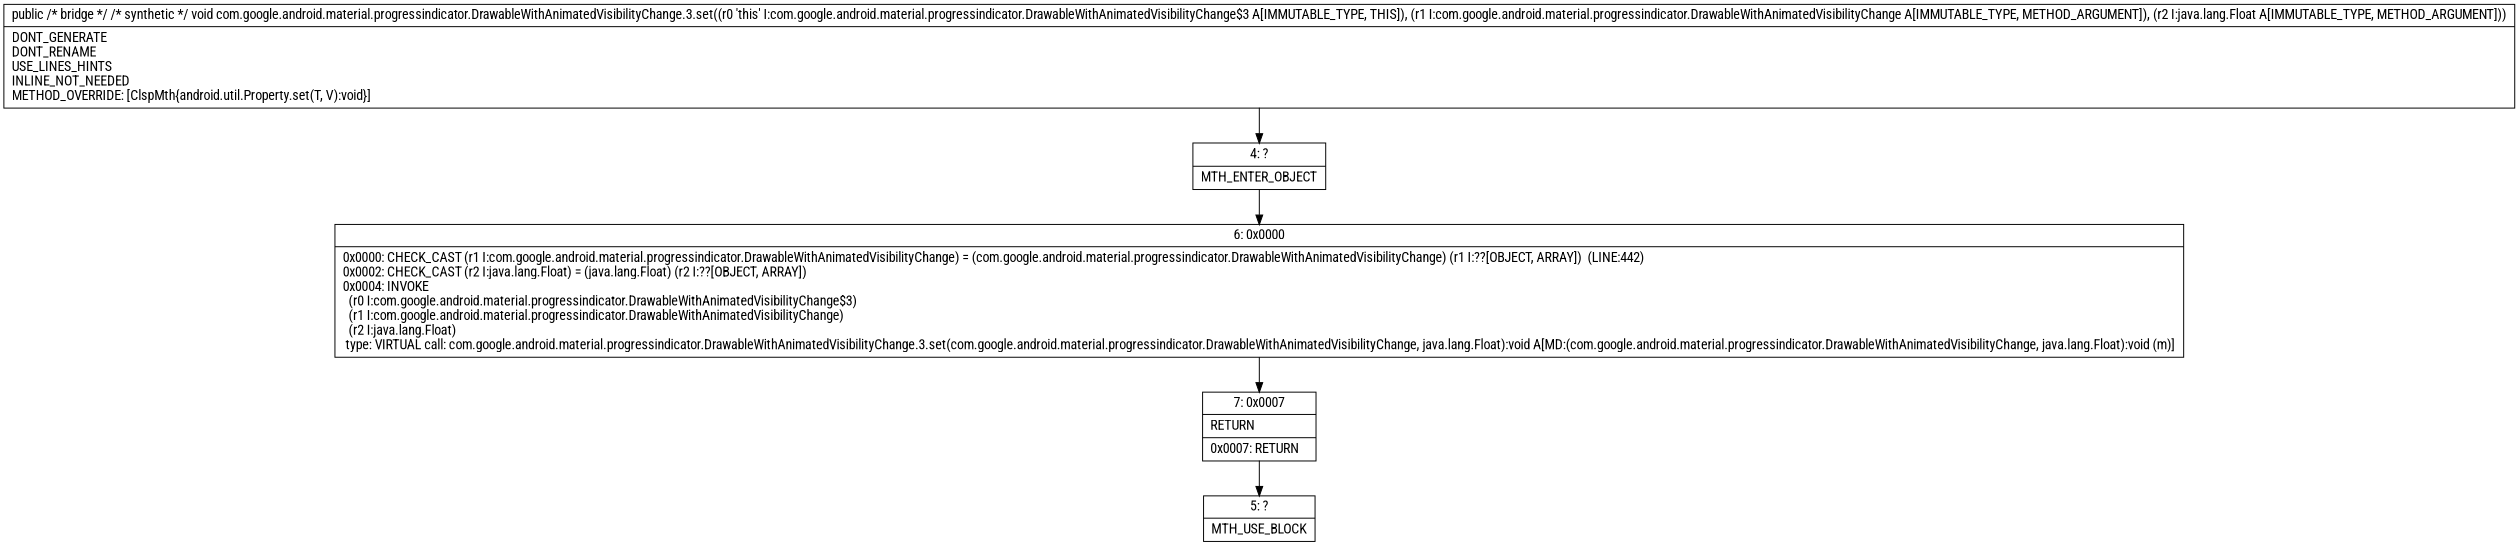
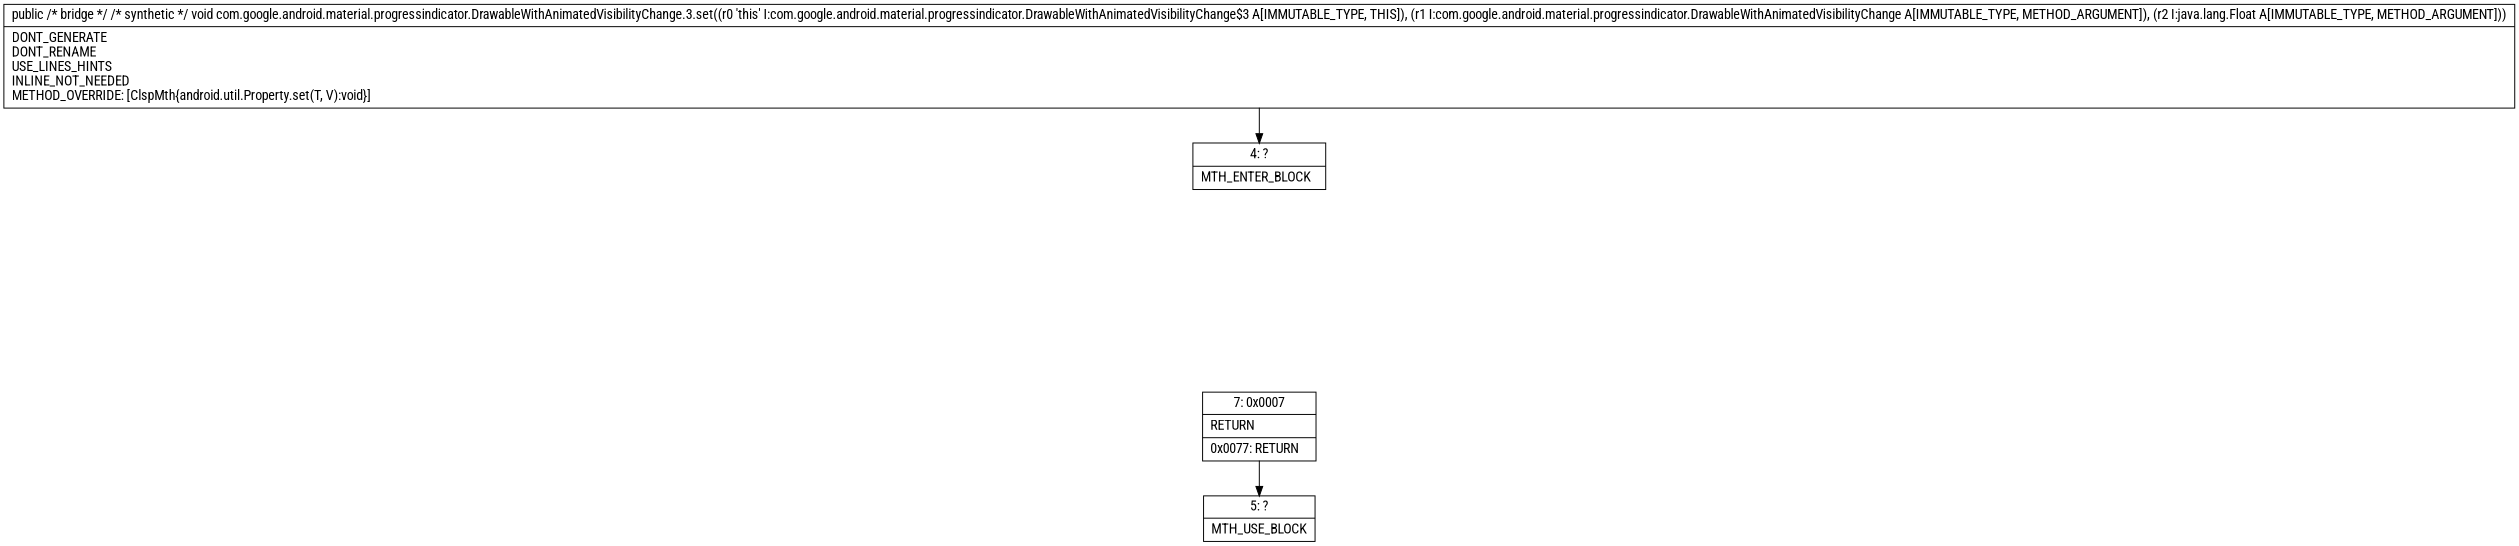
(1259, 177) -> (1256, 177)
(1259, 291) -> none
(1259, 449) -> (1259, 449)
